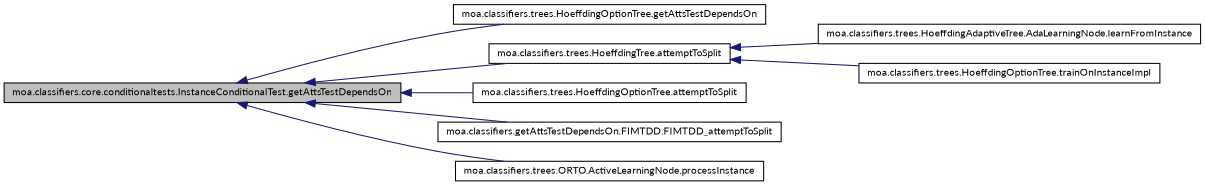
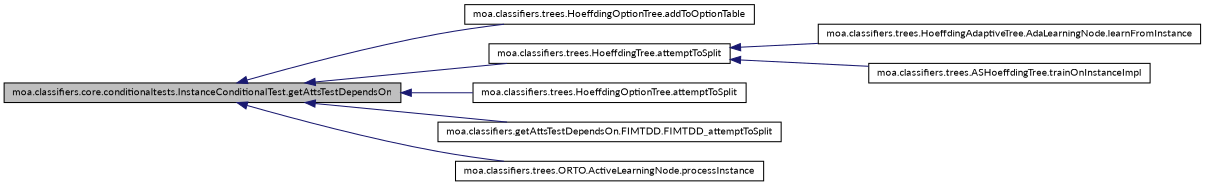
(610, 14) -> (610, 14)
(1009, 73) -> (1009, 73)
